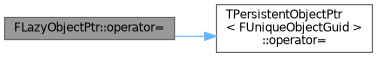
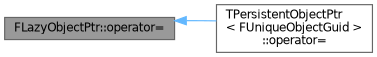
(189, 36) -> (201, 21)
